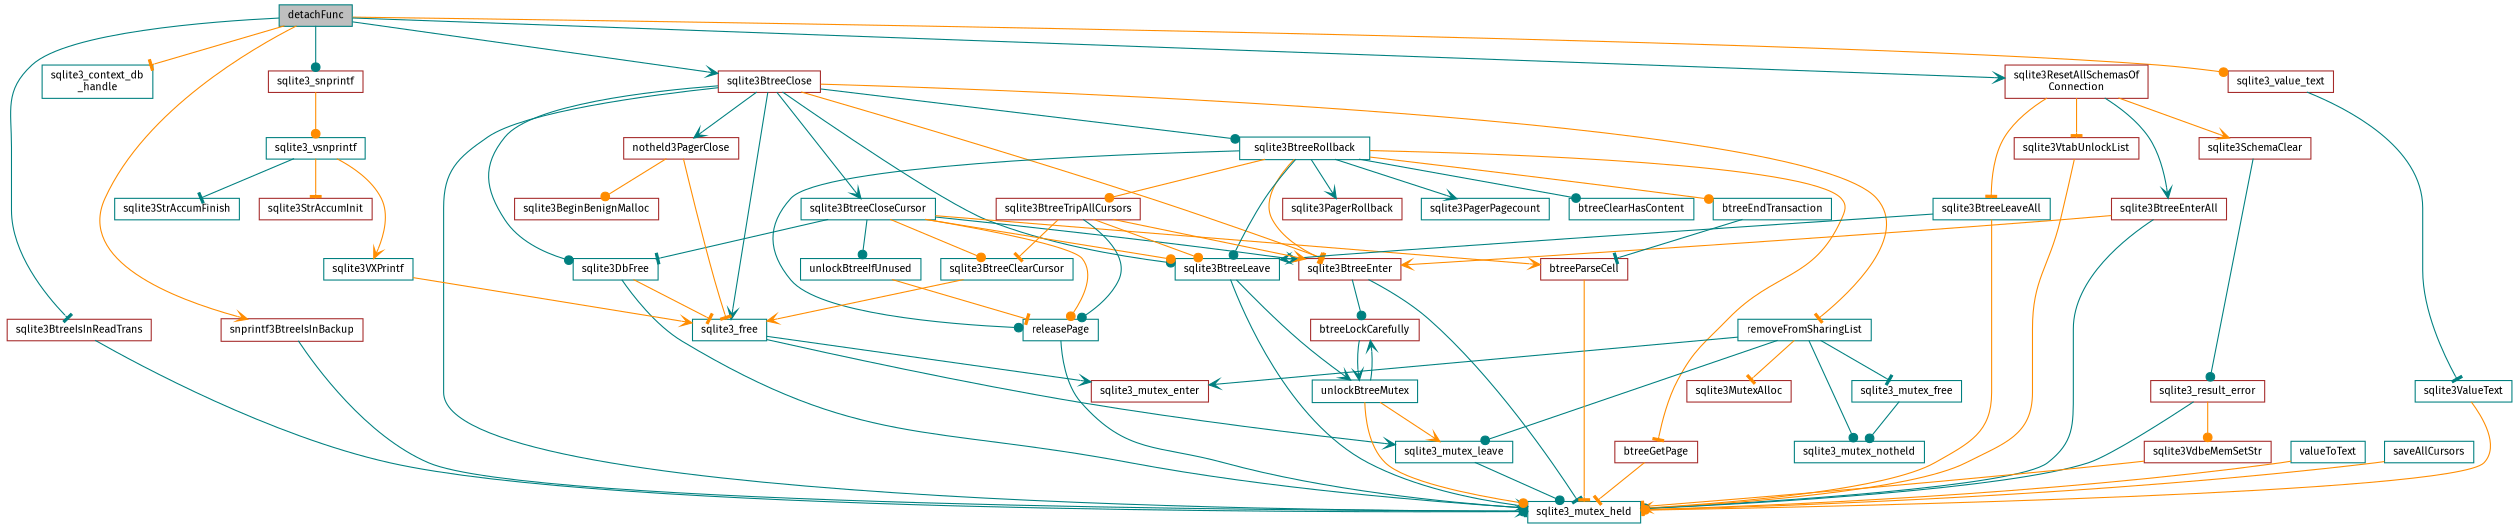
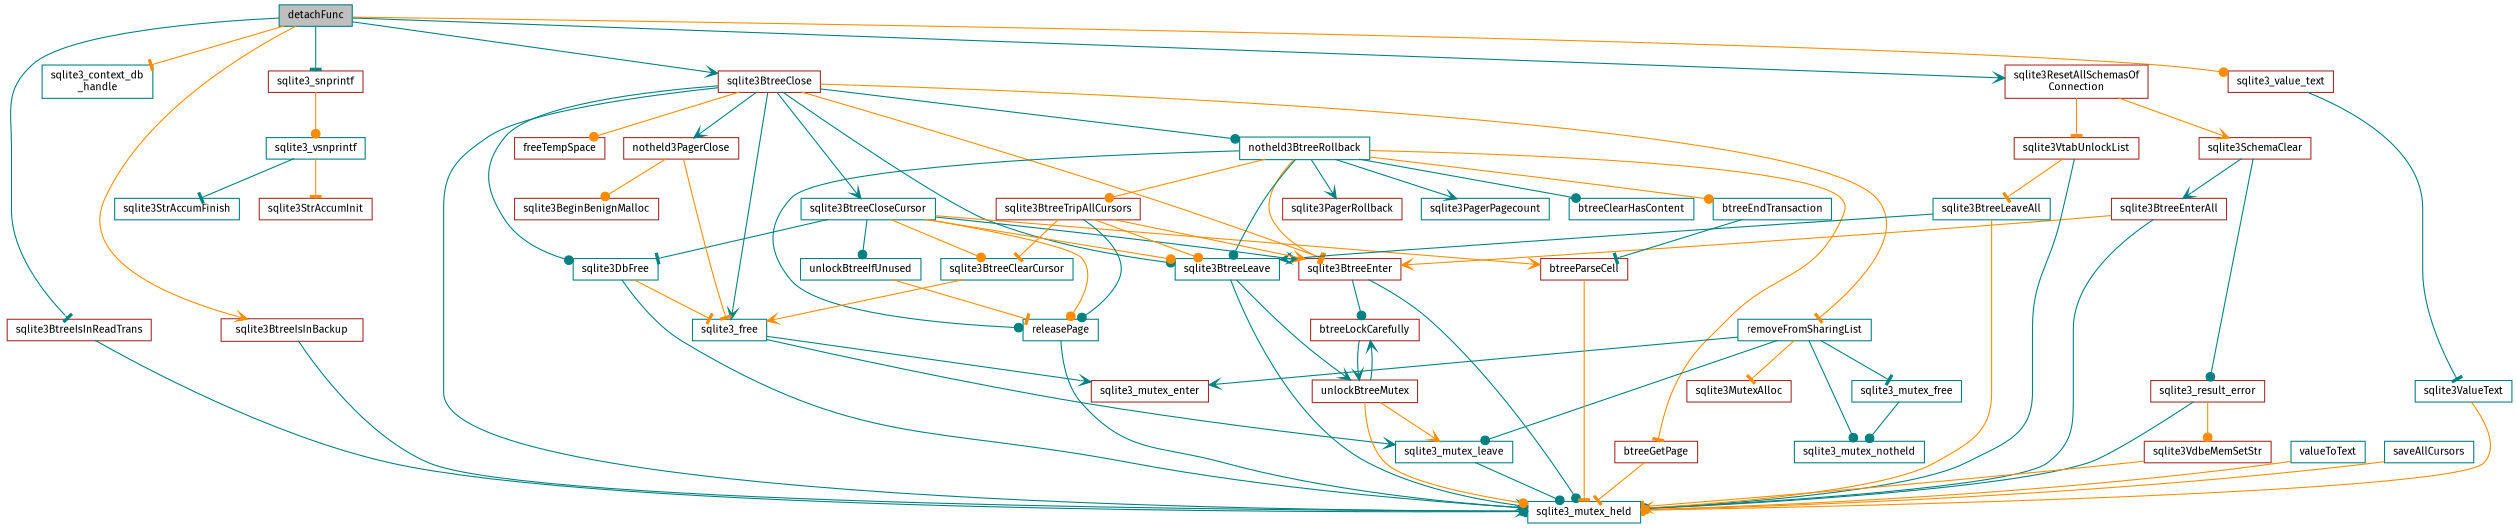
(316, 46) -> (316, 46)
(2147, 135) -> (2217, 176)
(2005, 137) -> (2037, 177)
none -> (560, 148)
(1305, 148) -> (1305, 148)
(368, 269) -> none
(292, 330) -> (292, 330)
(1484, 376) -> (1484, 376)
(1365, 391) -> (1365, 391)
(1976, 458) -> (1976, 458)
